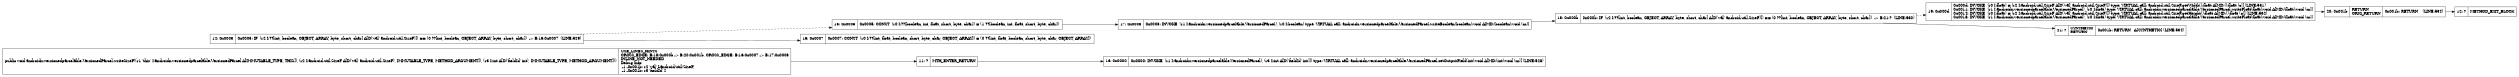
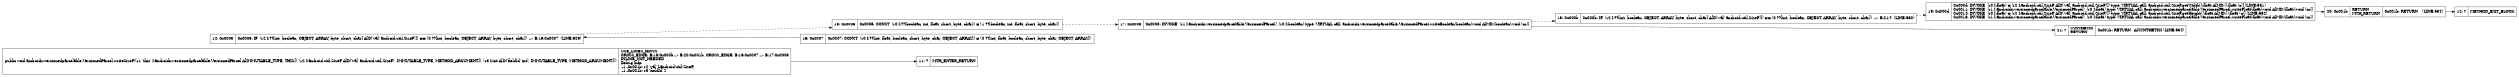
(2366, 14) -> (2366, 14)
(1542, 21) -> (1542, 21)
(1089, 25) -> (1089, 25)
(1968, 26) -> (1792, 28)
(691, 41) -> (693, 37)
(1325, 61) -> none
